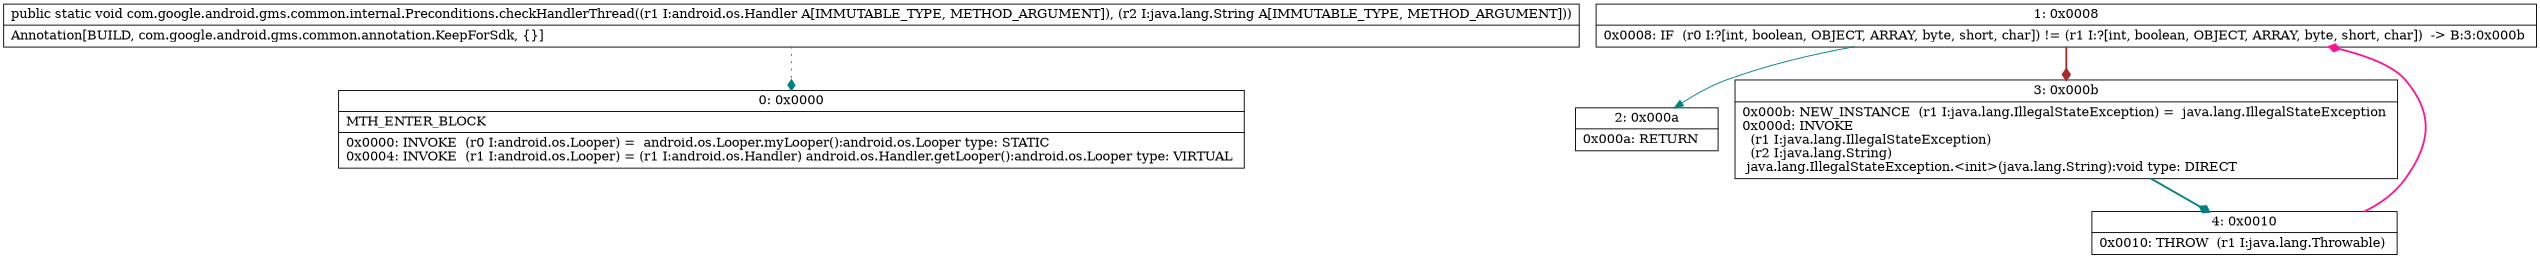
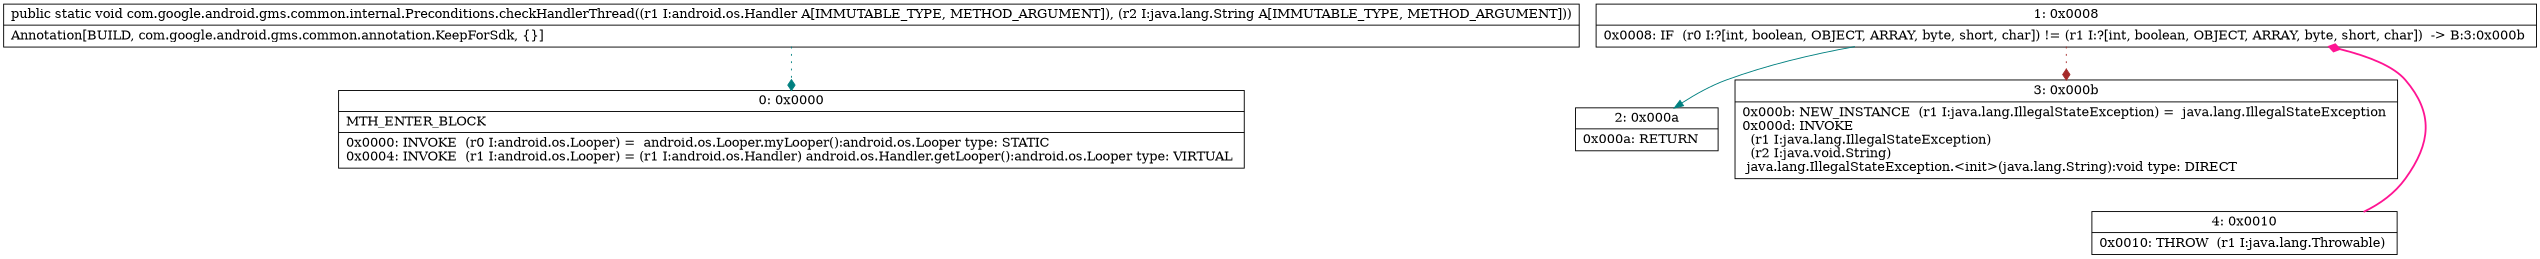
(2066, 58) -> (2066, 58)
(1817, 154) -> (1817, 154)
(2175, 192) -> none
